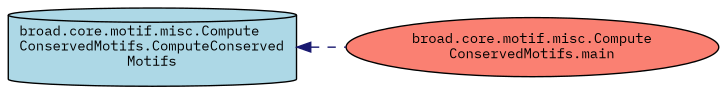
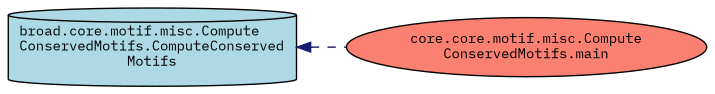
(532, 47) -> (527, 47)
